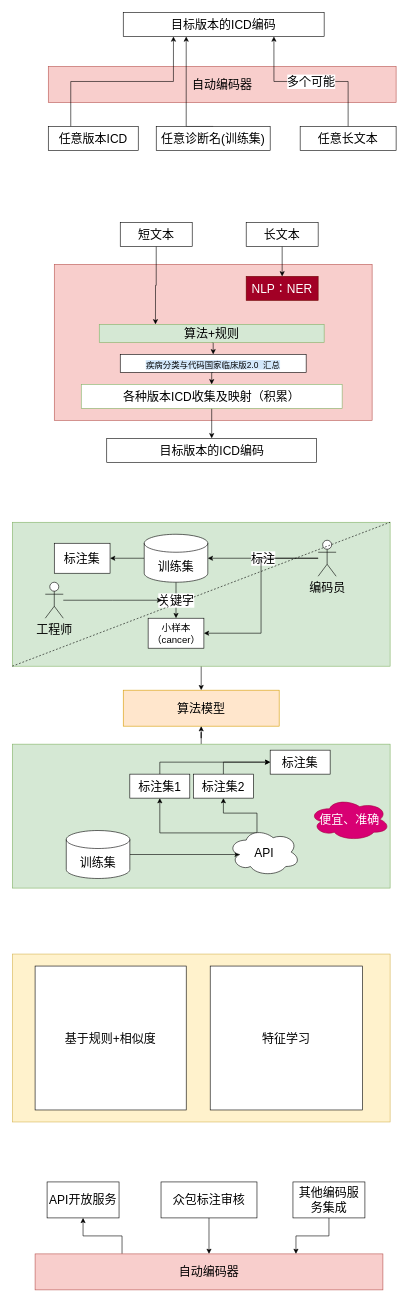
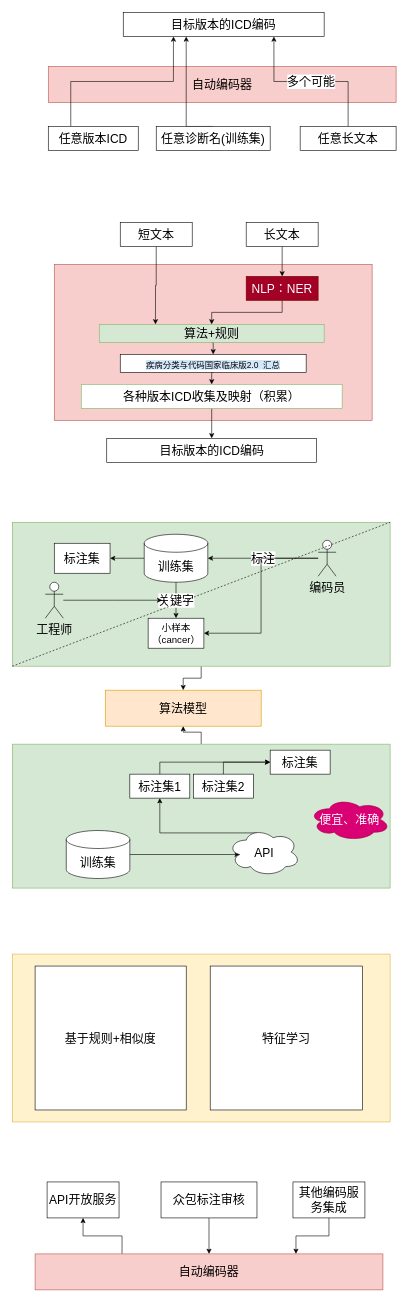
none -> (244, 312)
(201, 708) -> (183, 708)
(224, 808) -> none
